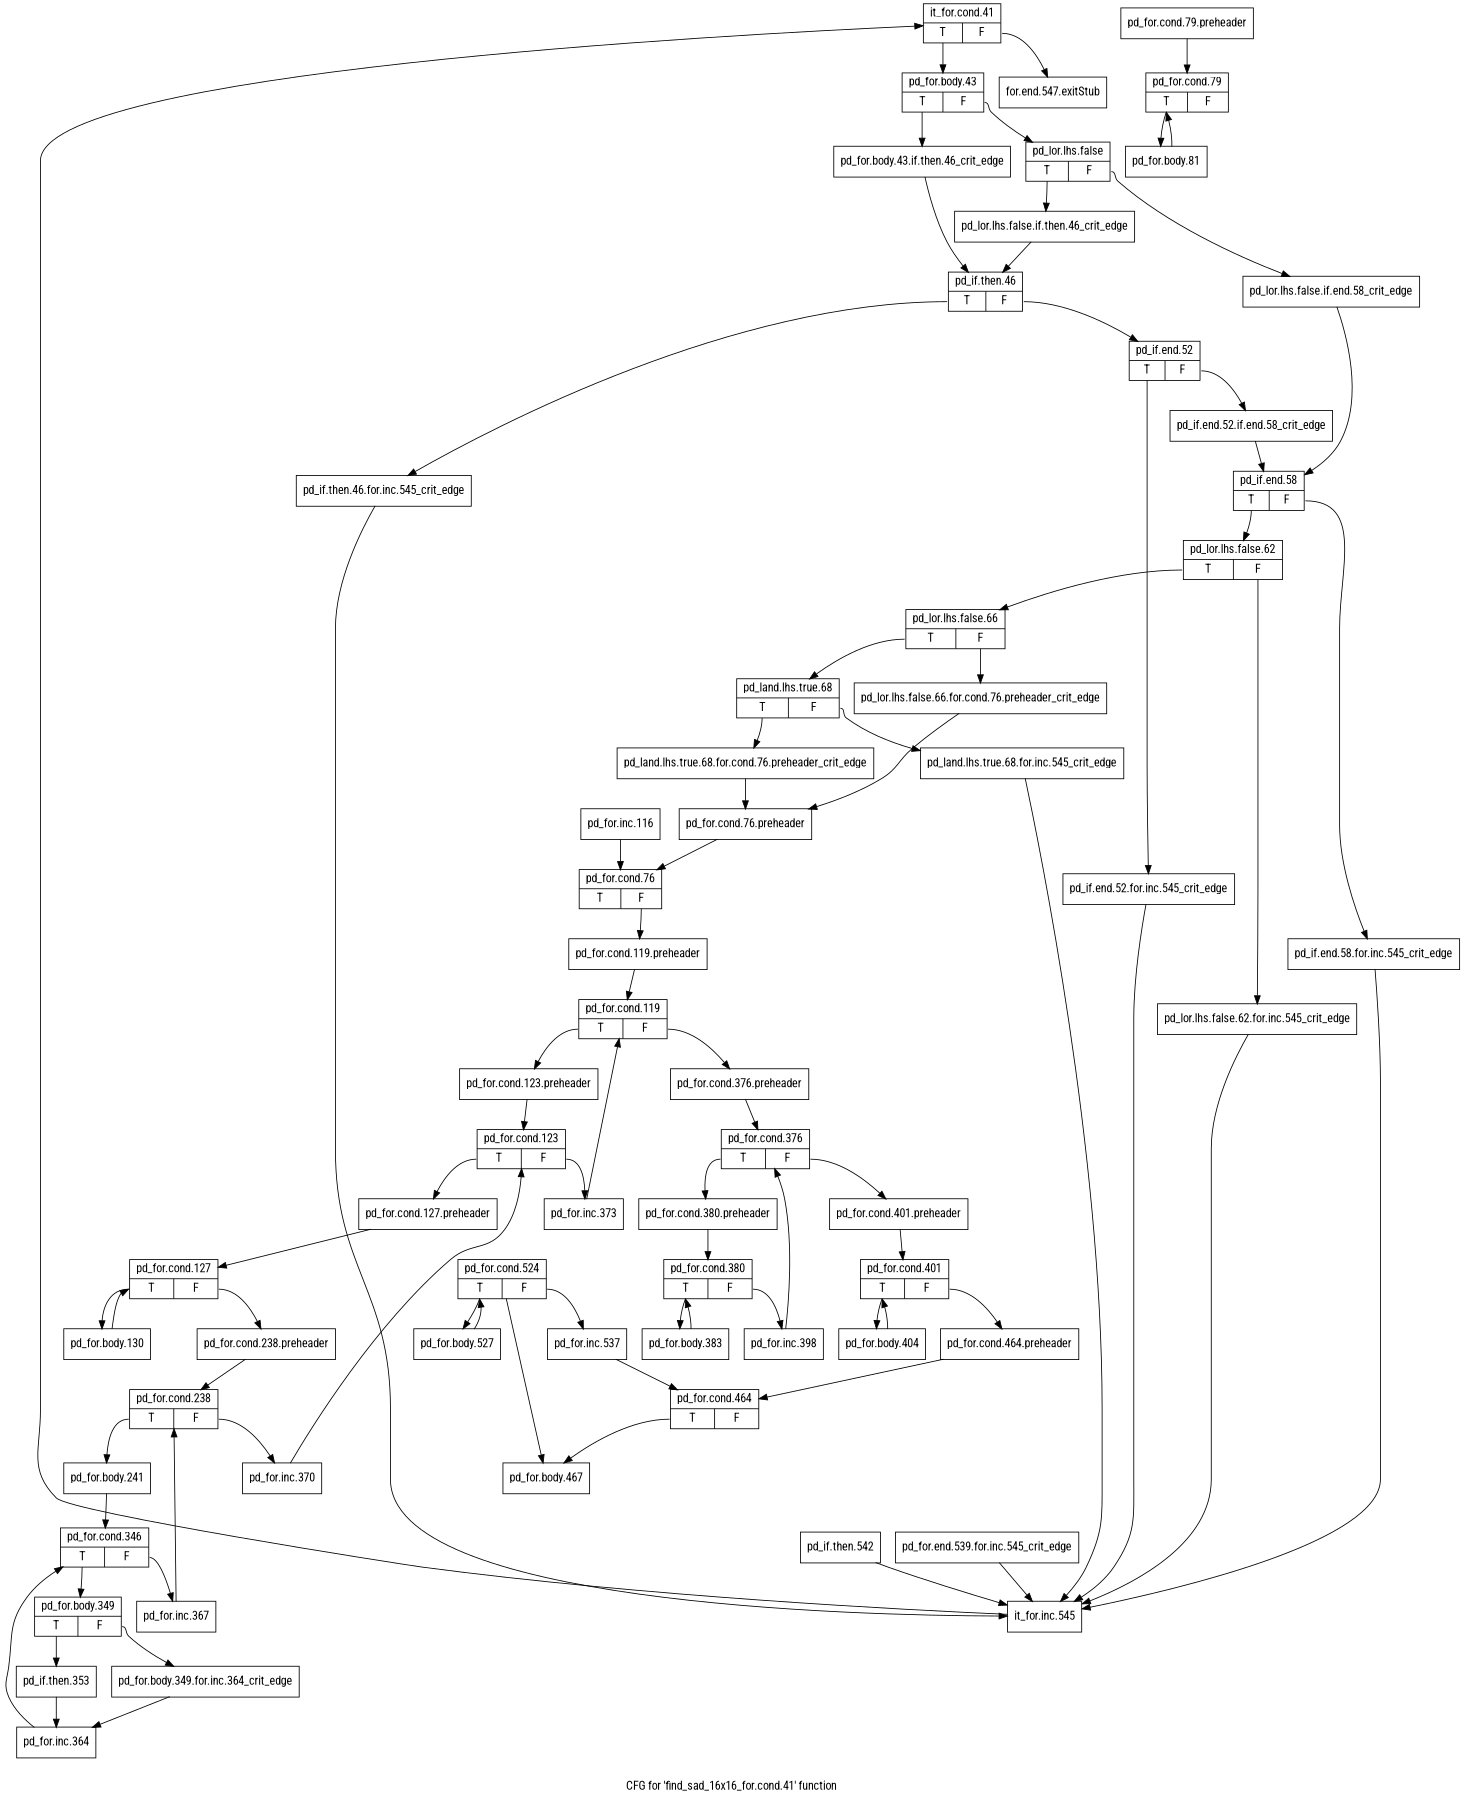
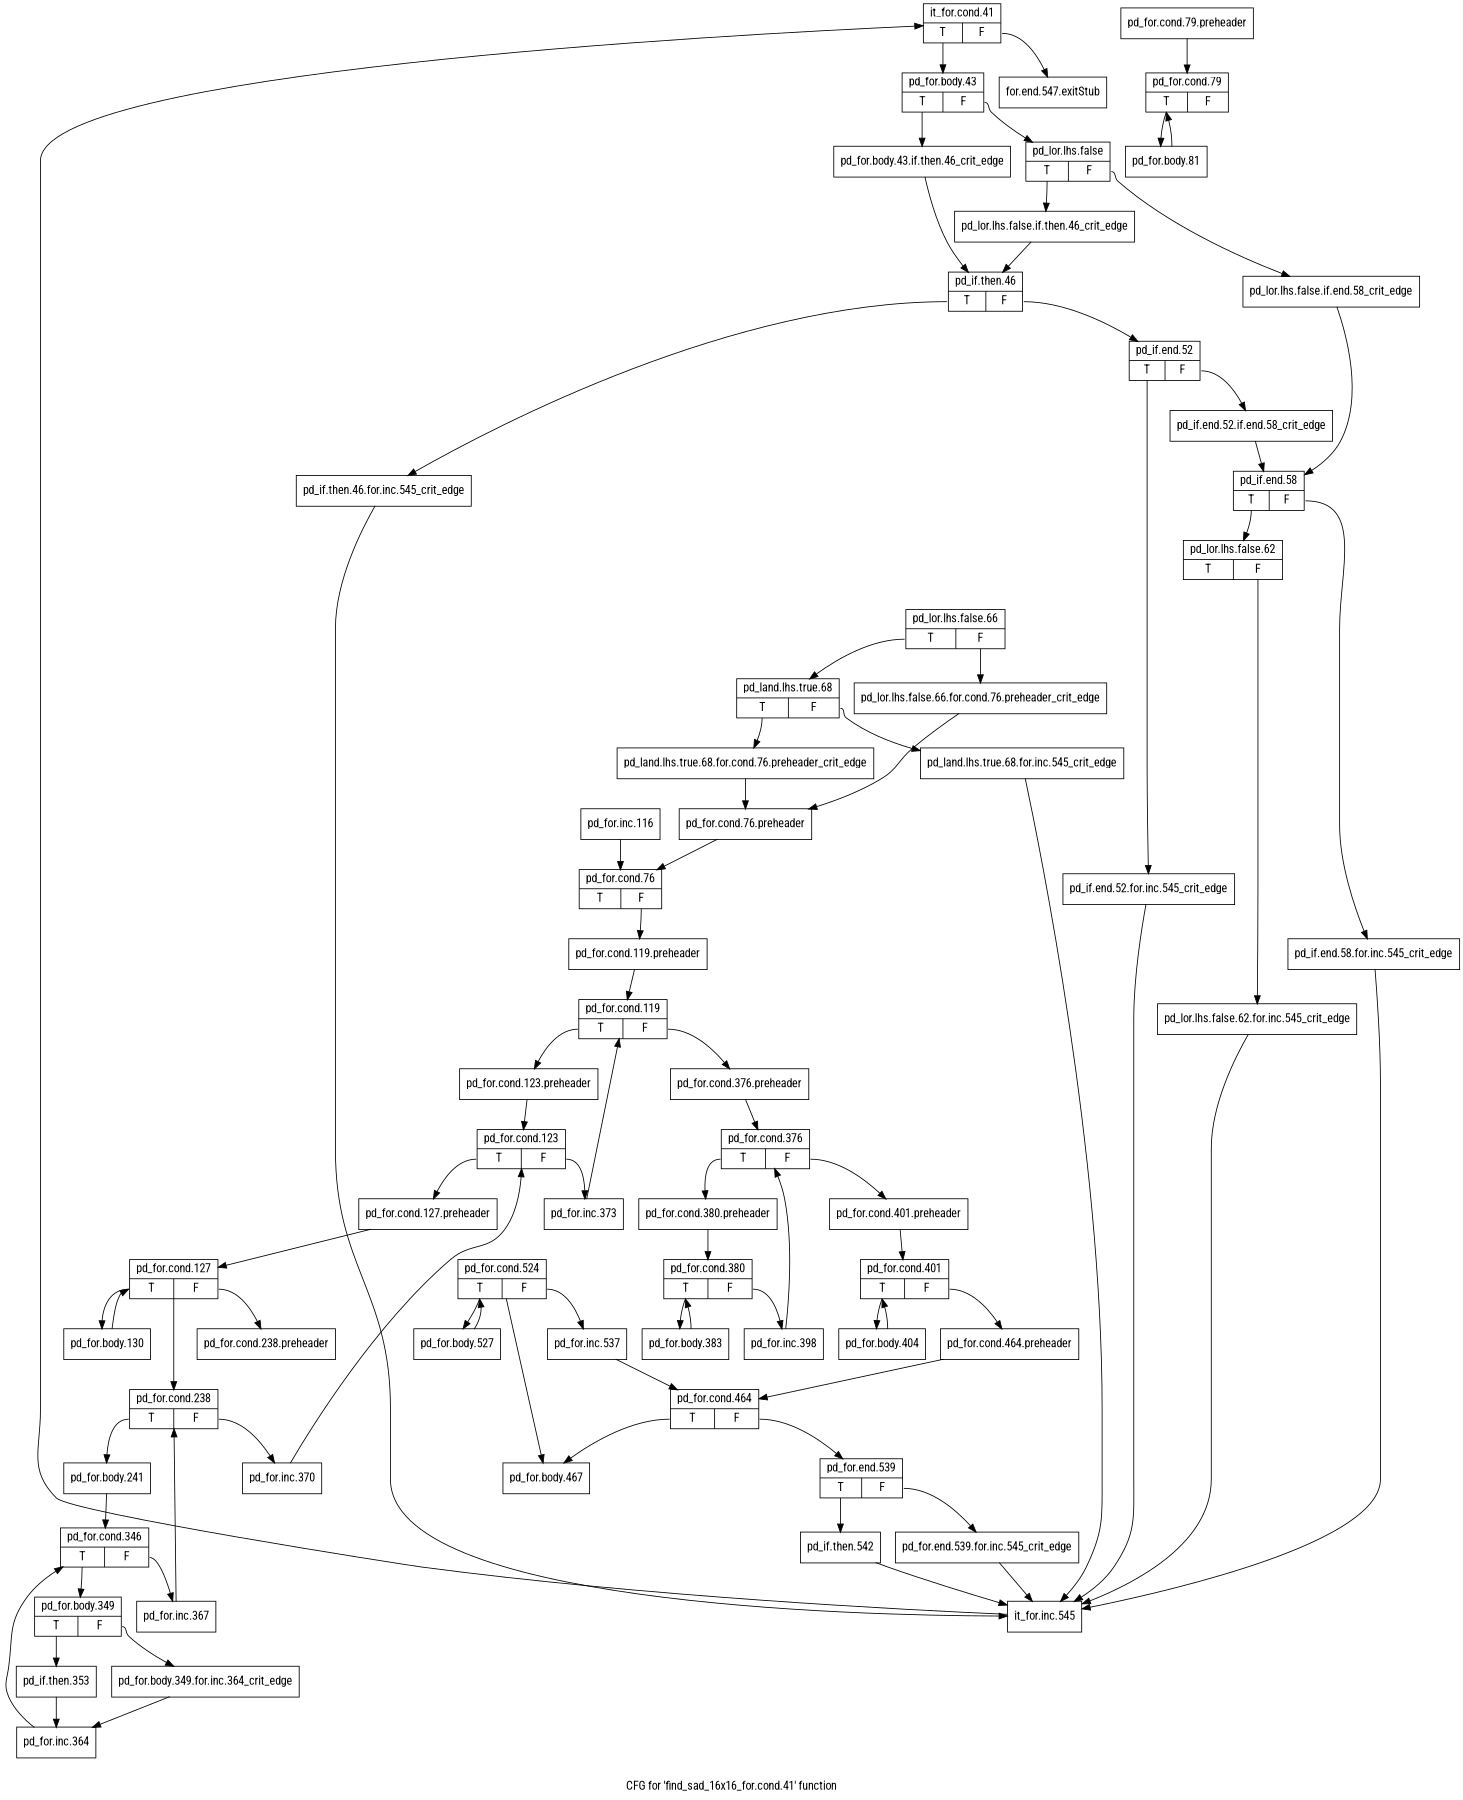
(1093, 581) -> none
(227, 1372) -> (174, 1340)
none -> (861, 1478)
